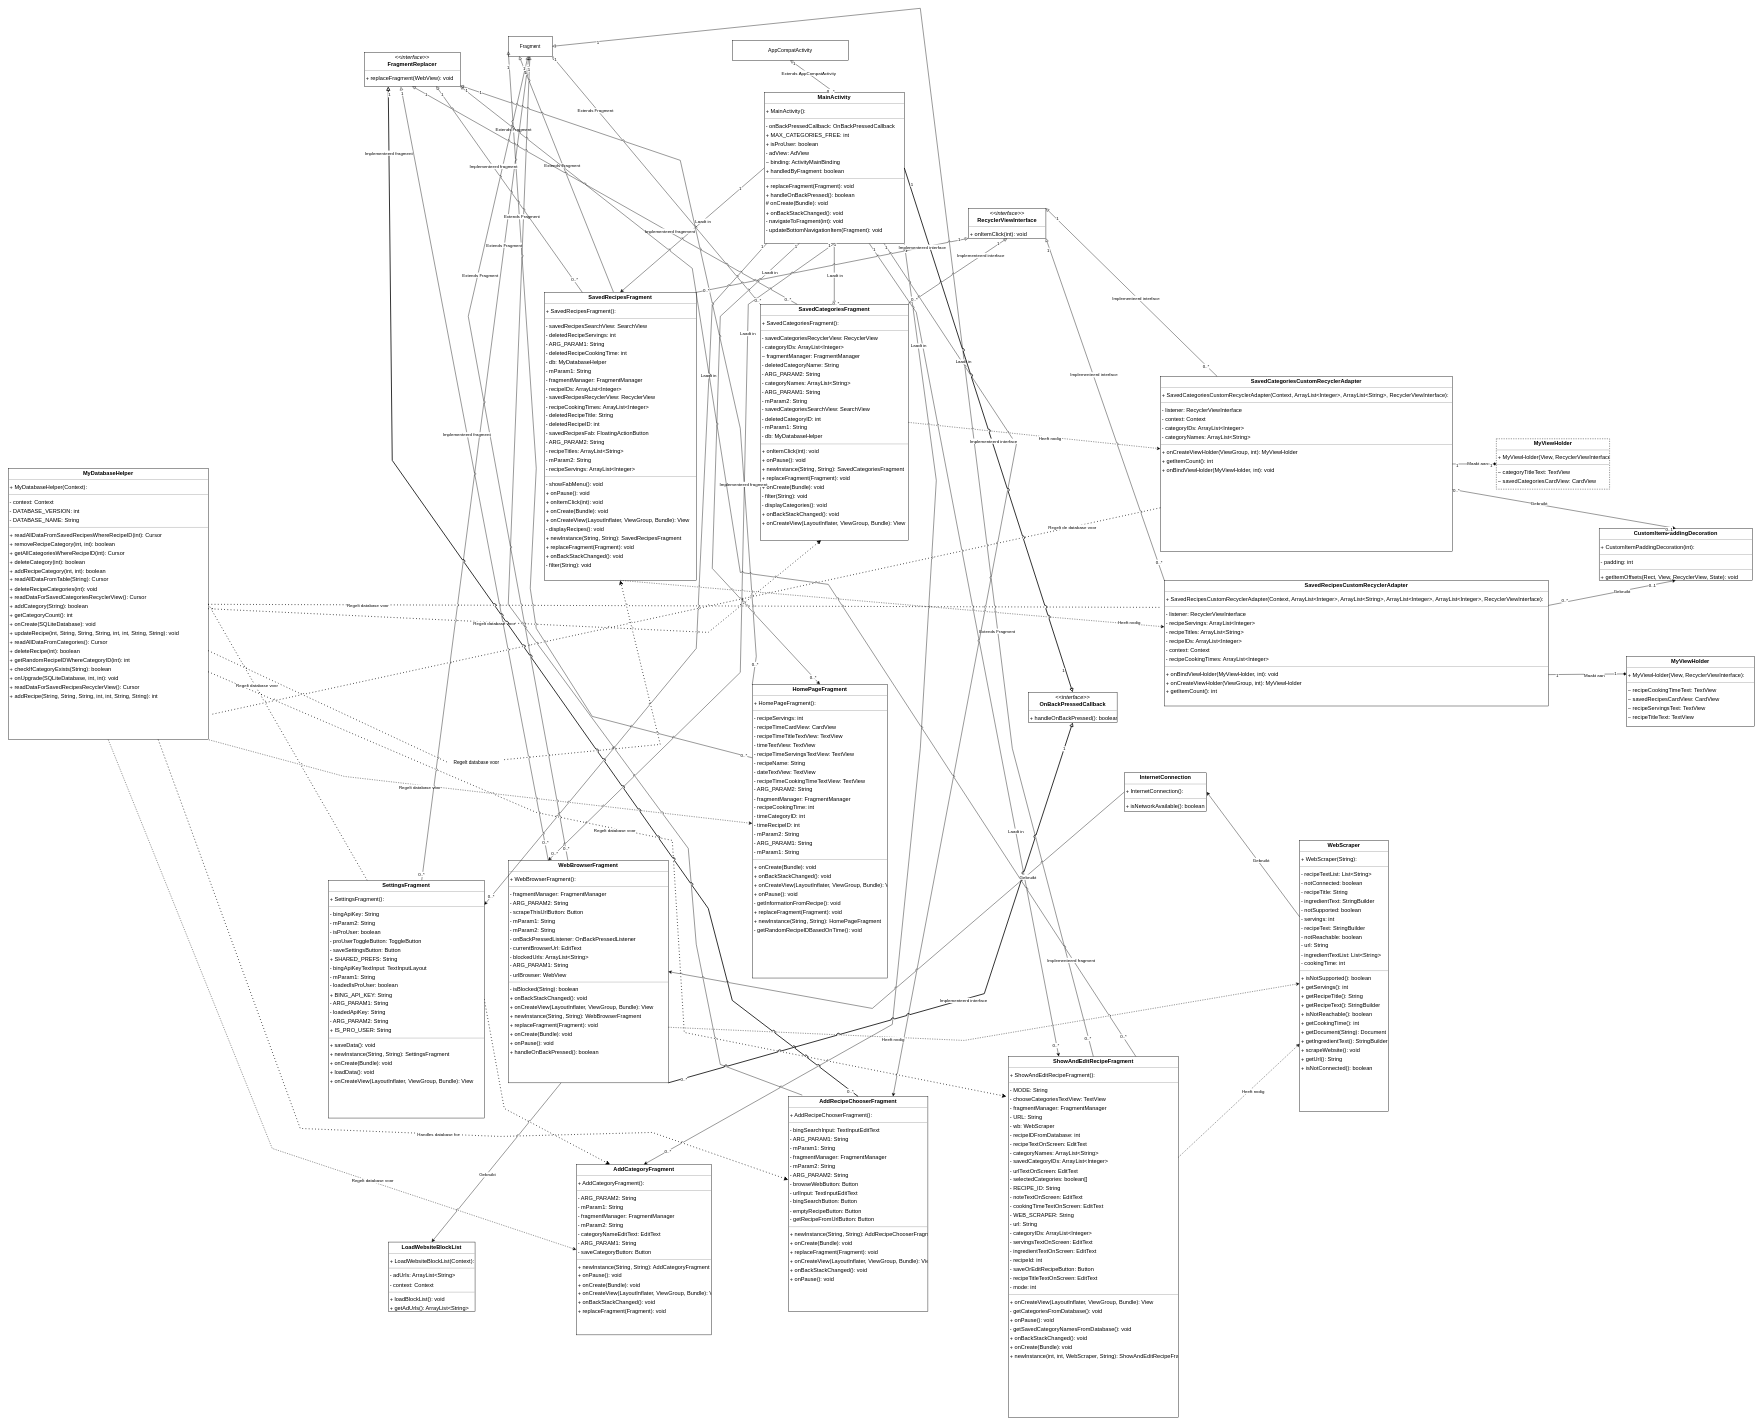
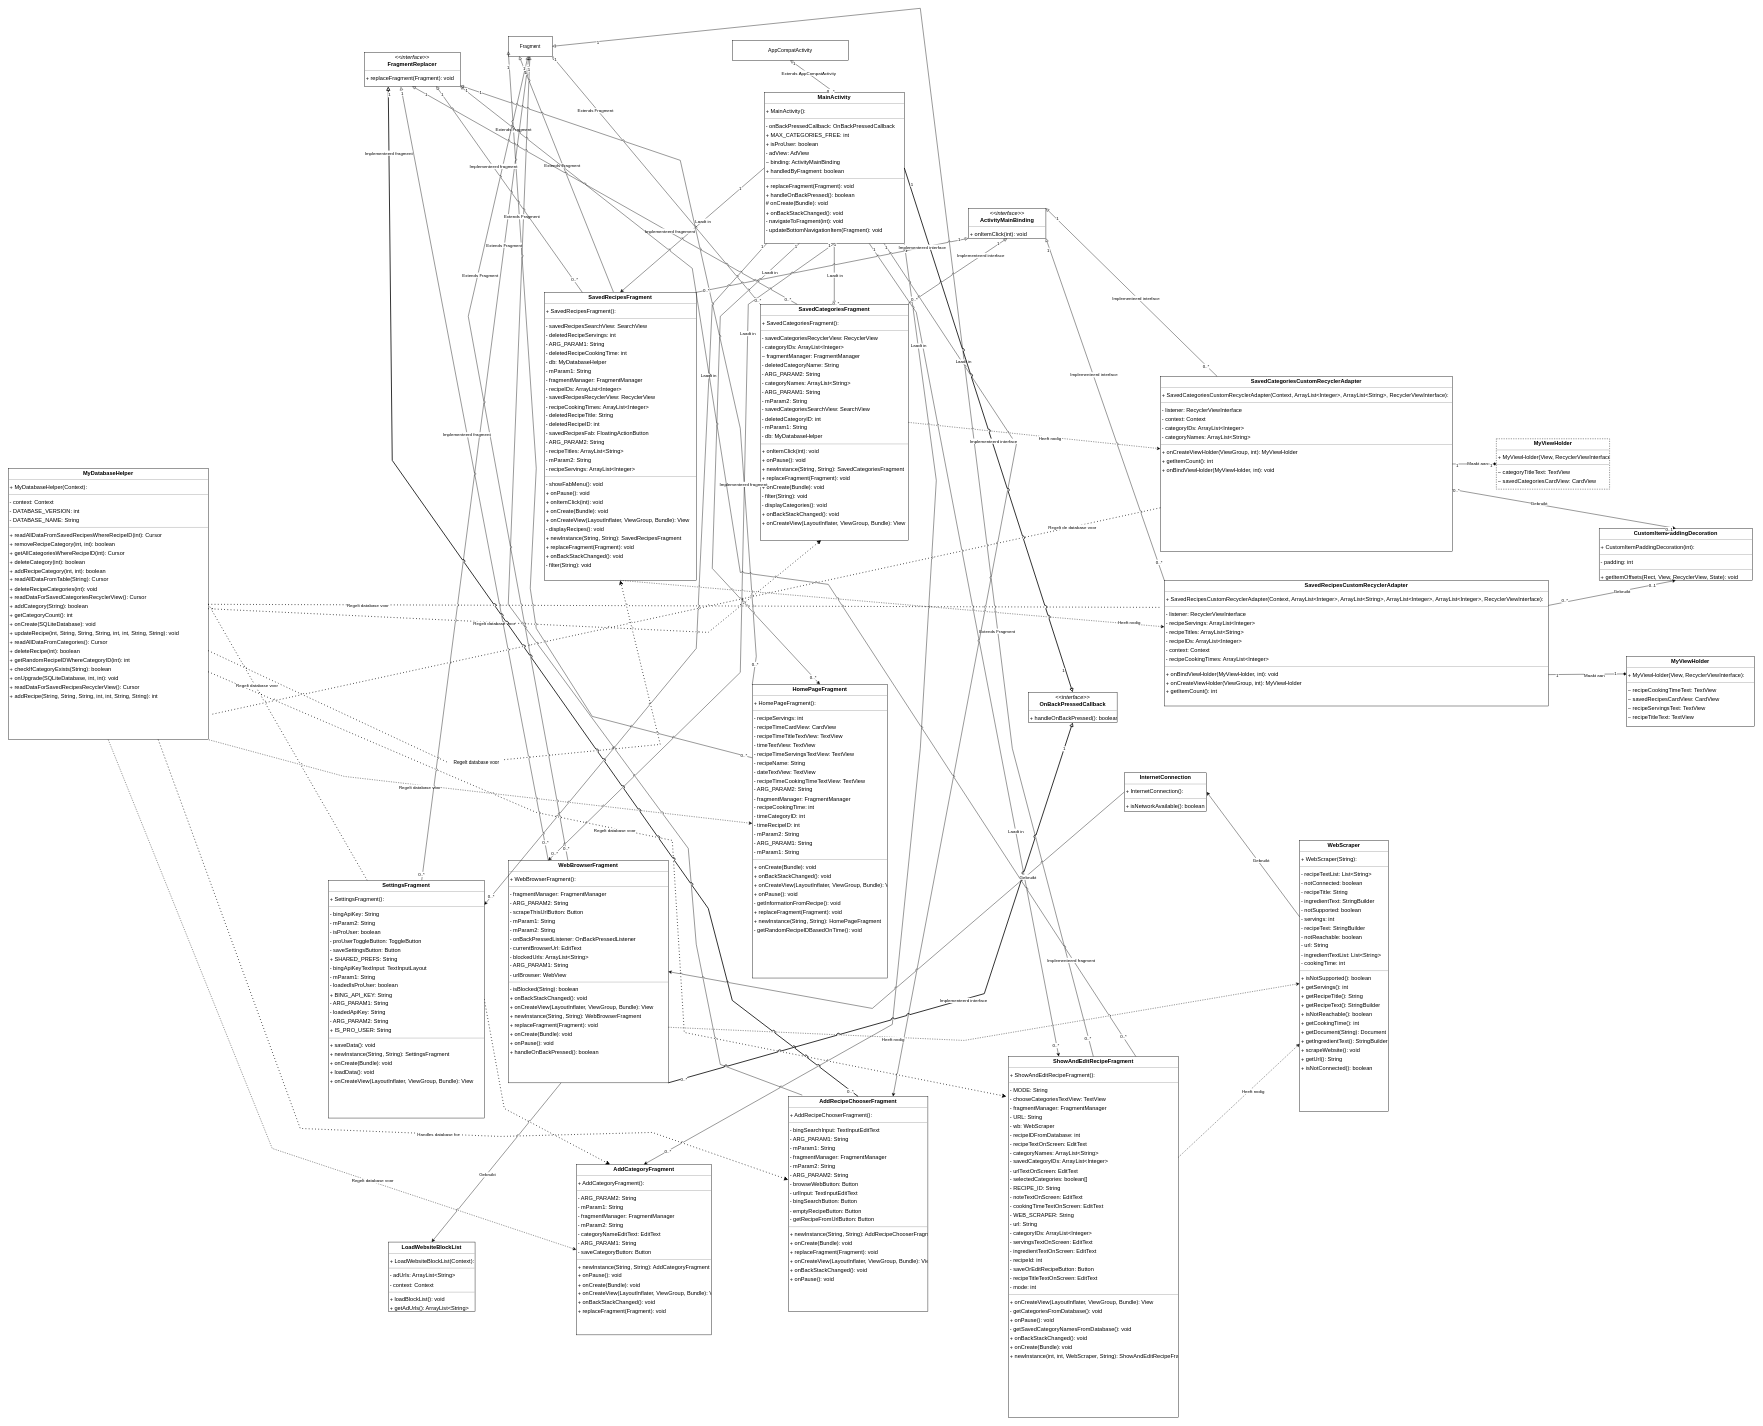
(410, 62) -> (412, 62)
(1001, 218) -> (1001, 218)
